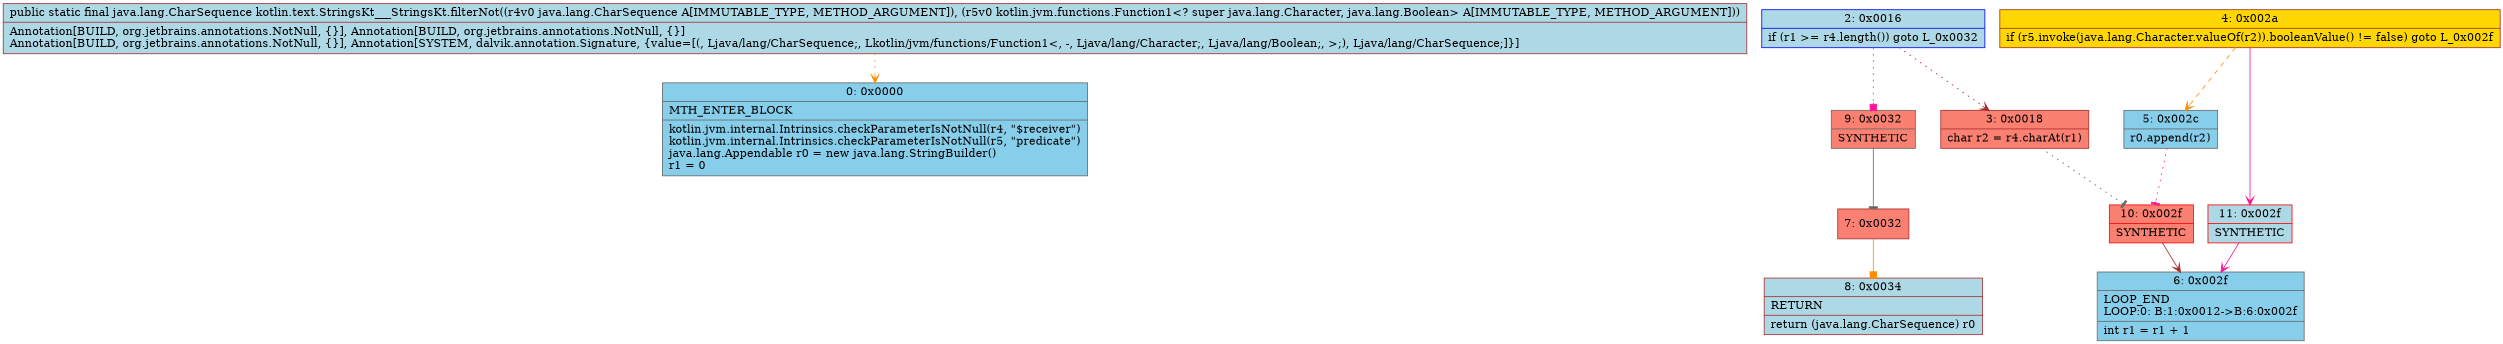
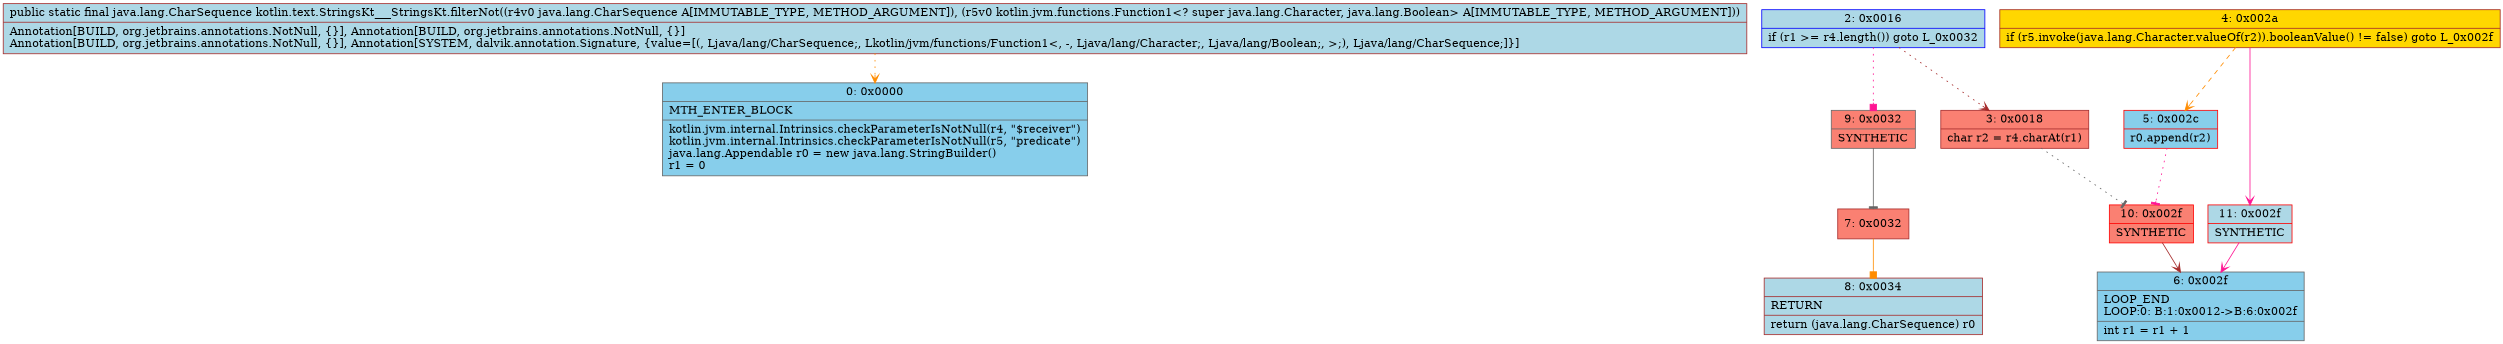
(2171, 129) -> (2171, 129)
